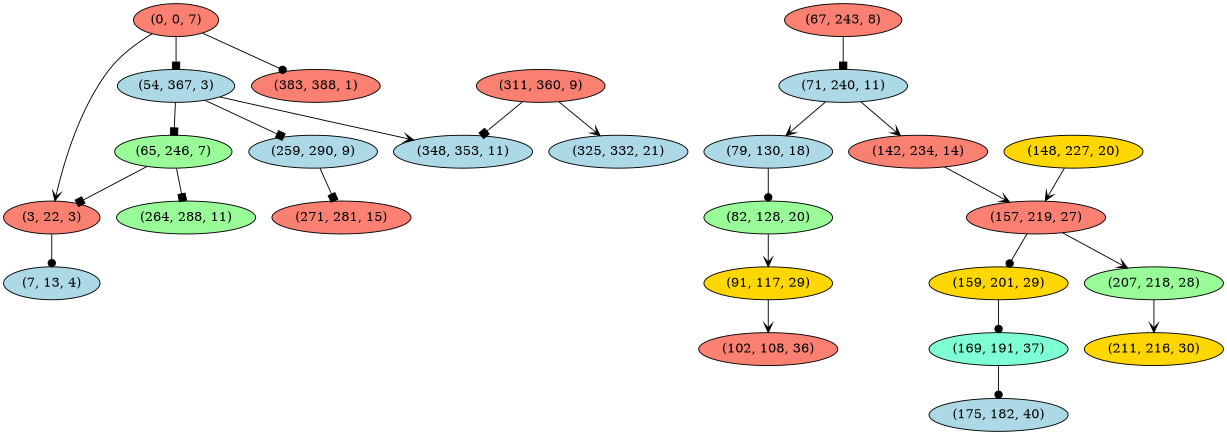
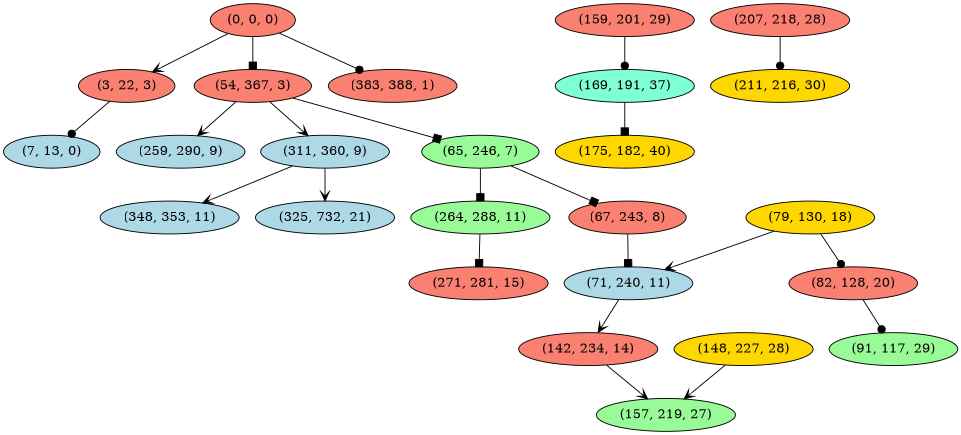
(176, 20) -> (253, 20)
(176, 86) -> (253, 86)
(541, 86) -> (325, 152)
(505, 116) -> (252, 183)
(809, 116) -> (724, 249)
(240, 117) -> (220, 116)
(312, 118) -> (285, 116)
(618, 152) -> (325, 218)
(768, 152) -> (810, 218)
(1073, 152) -> (744, 349)
(325, 180) -> (480, 246)
(116, 183) -> (550, 183)
(768, 218) -> (853, 283)
(1036, 218) -> (666, 415)
(768, 246) -> (871, 313)
(1019, 247) -> none
(1091, 248) -> none
(52, 283) -> (52, 152)
(768, 283) -> (893, 349)
(999, 283) -> (625, 20)
(1154, 283) -> (780, 20)
(1154, 312) -> (780, 49)
(768, 349) -> none
(999, 378) -> (625, 114)
(999, 415) -> (625, 152)
